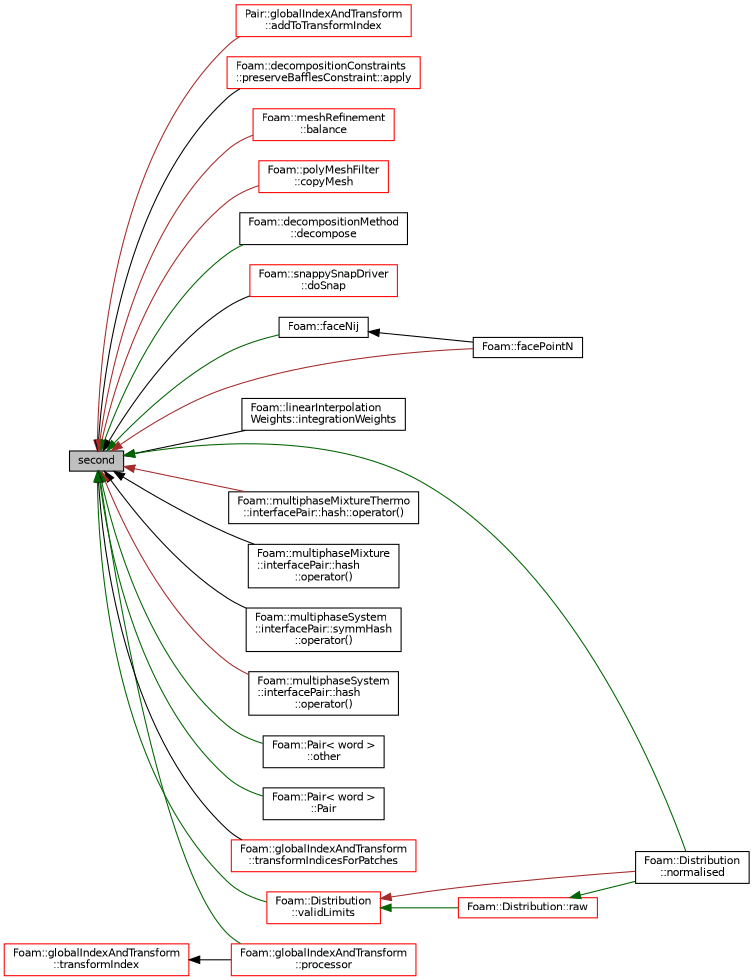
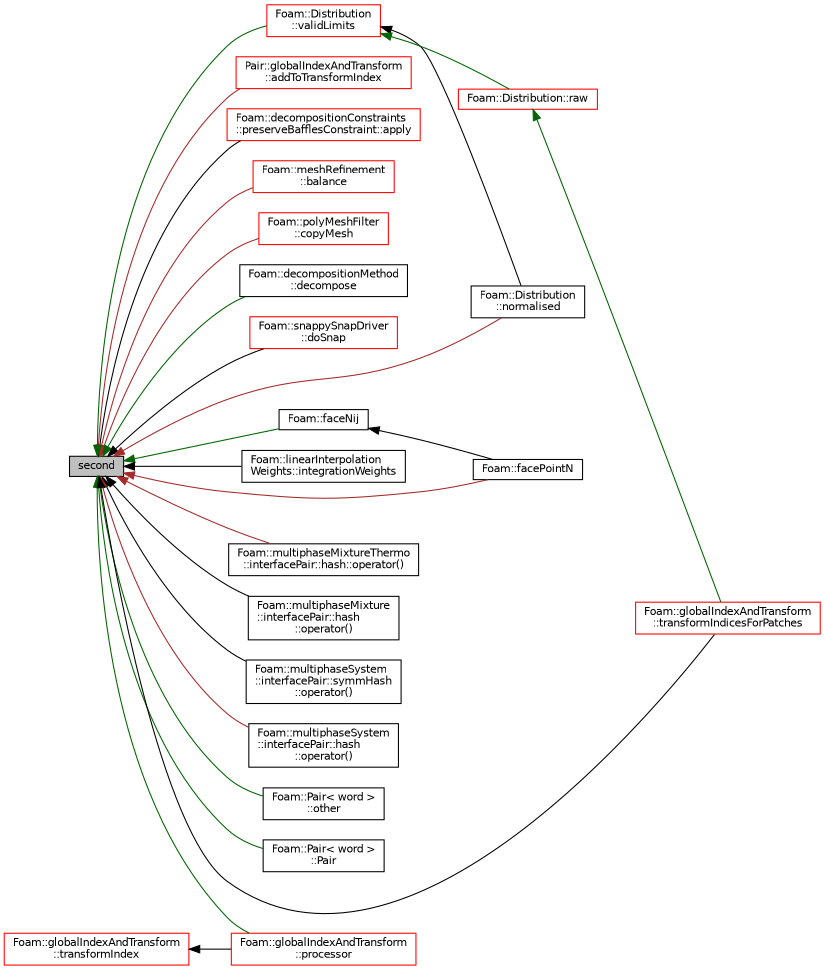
(489, 533) -> (311, 380)
(513, 882) -> (469, 148)
(608, 888) -> (630, 360)
